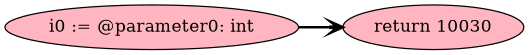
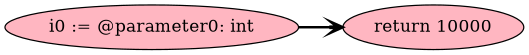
(433, 27) -> (433, 27)
